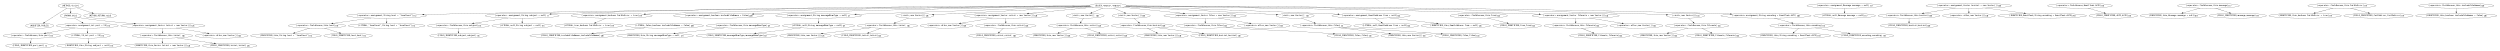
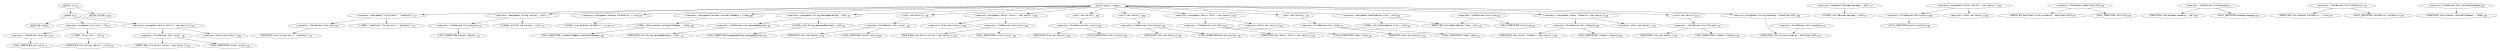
(1232, 10) -> (1234, 10)
(2005, 11) -> (2062, 10)
(56, 15) -> (56, 20)
none -> (1468, 20)
none -> (692, 21)
none -> (781, 21)
(1783, 21) -> (1768, 27)
(348, 36) -> none
none -> (928, 36)
none -> (1288, 36)
none -> (1528, 36)
(1863, 36) -> none
